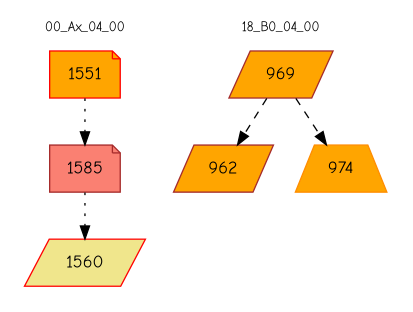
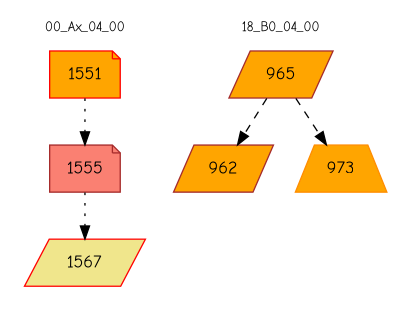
(281, 74) -> (281, 74)
(85, 169) -> (85, 169)
(341, 169) -> (341, 169)
(85, 263) -> (85, 263)
